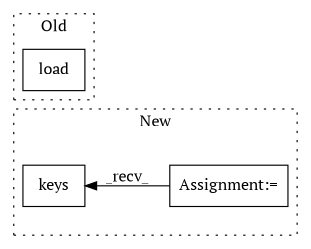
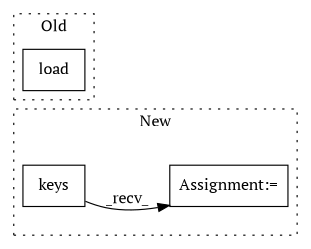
(133, 186) -> (121, 210)
